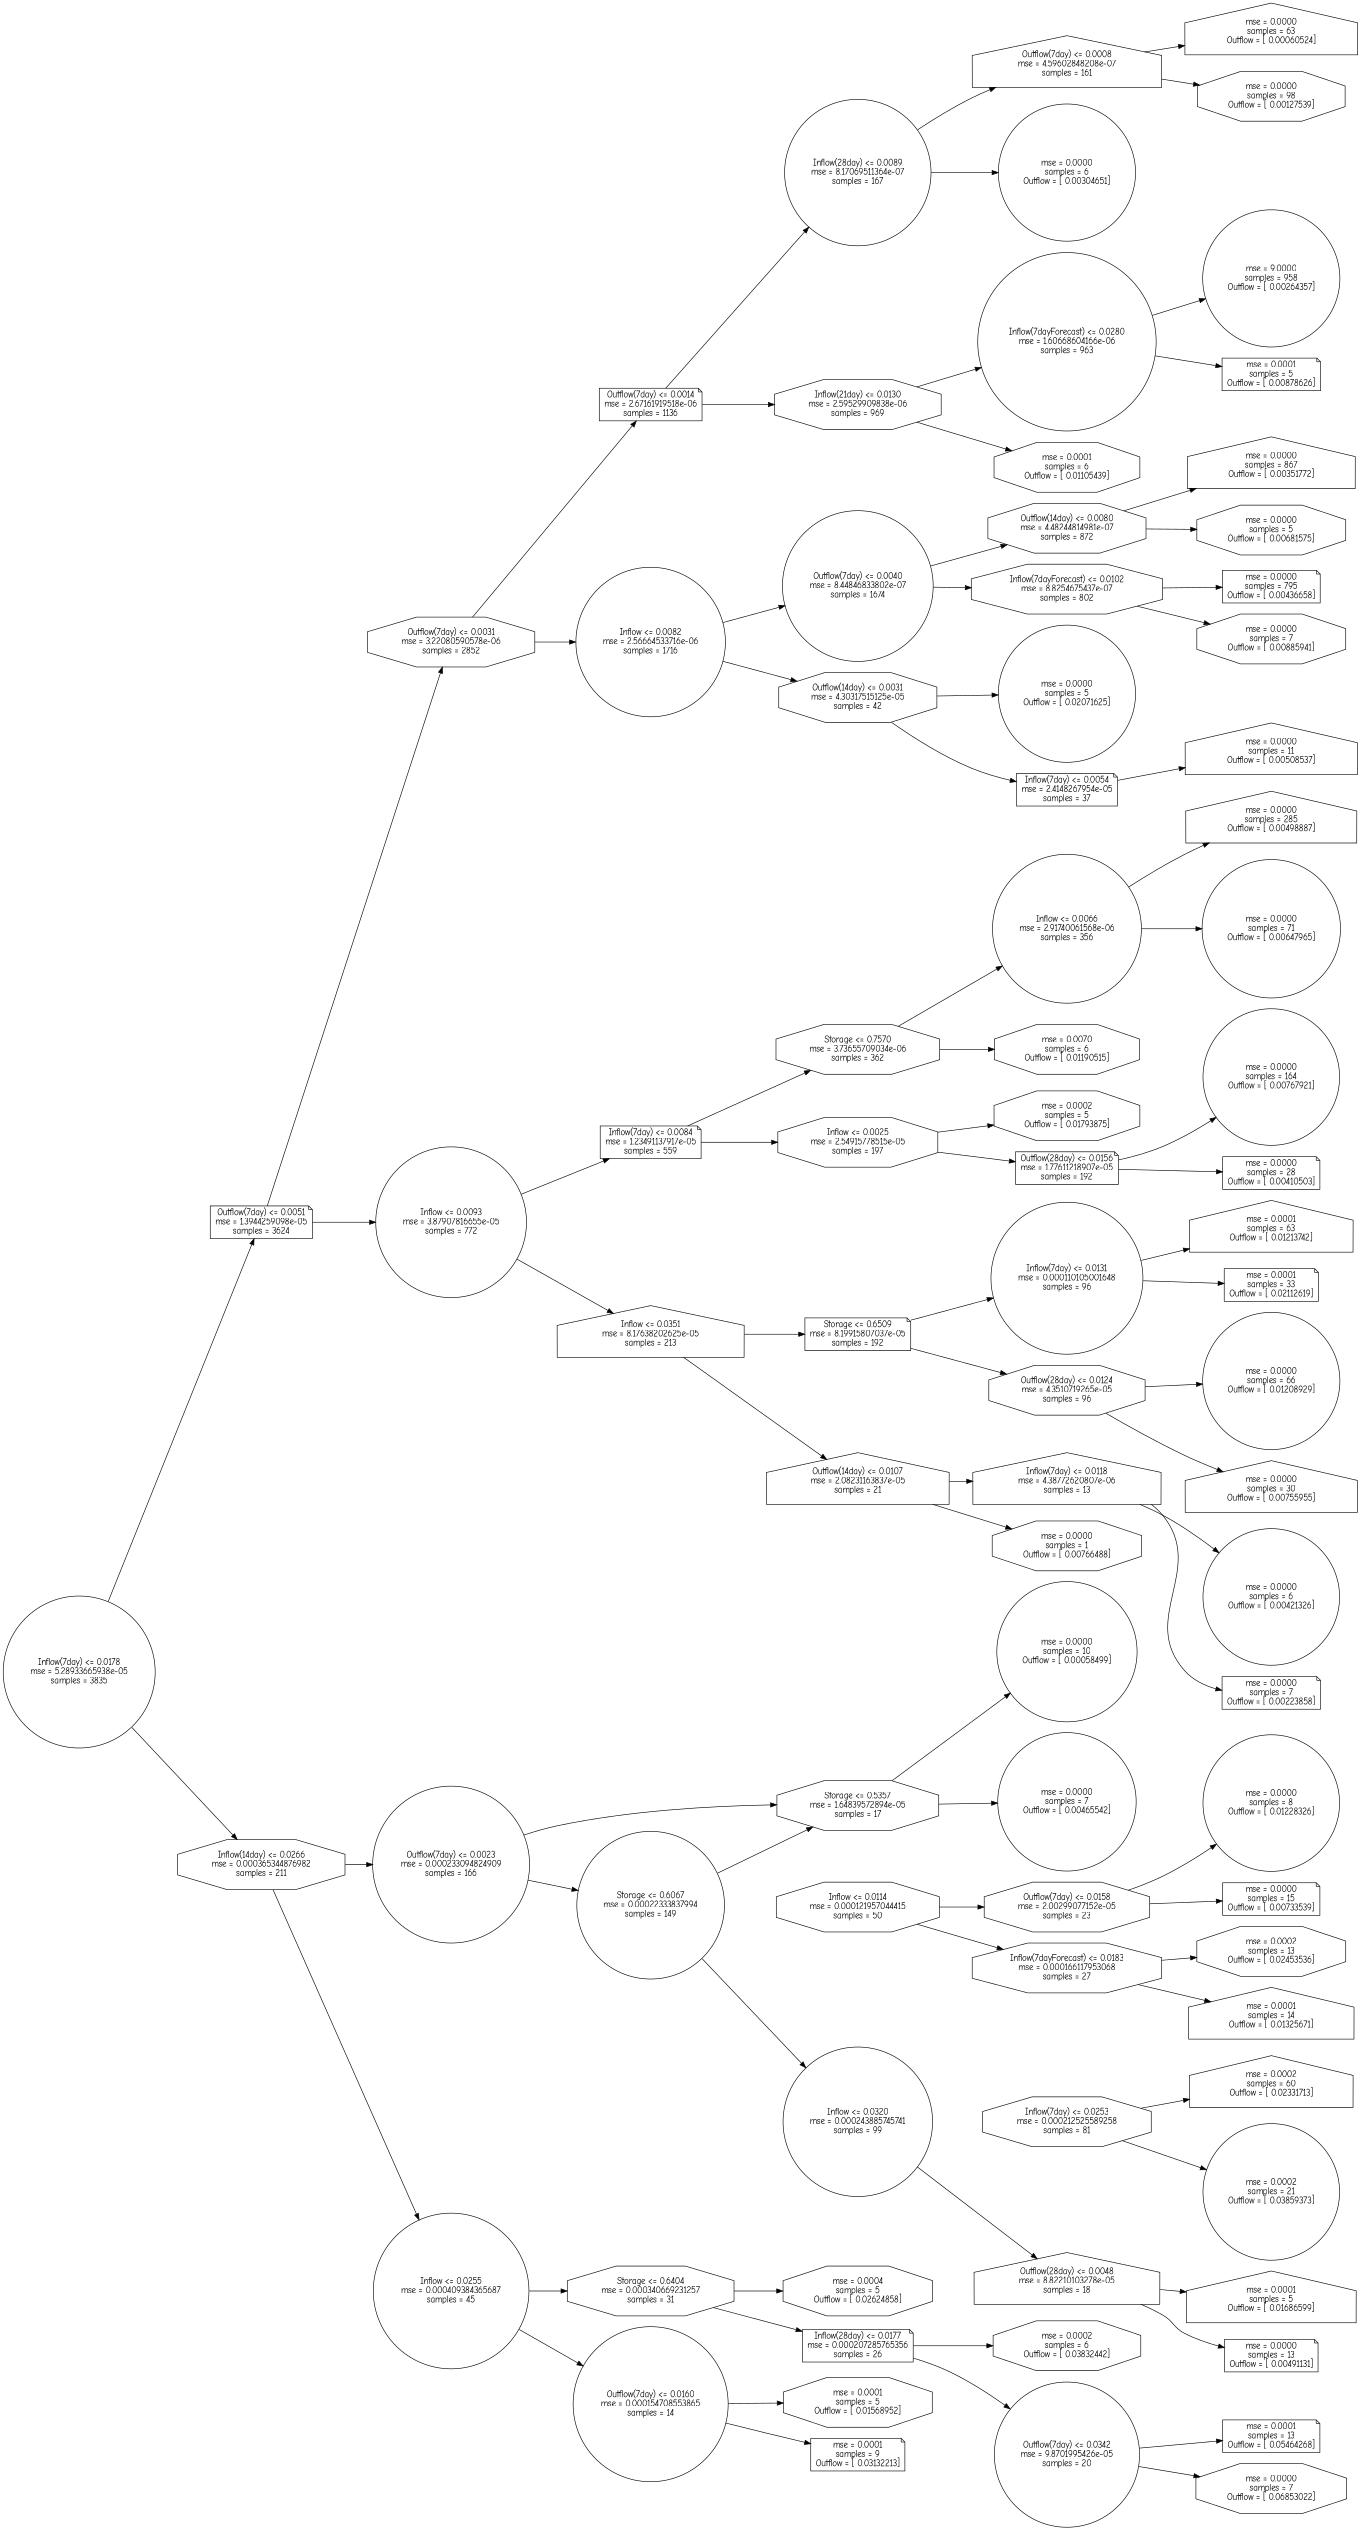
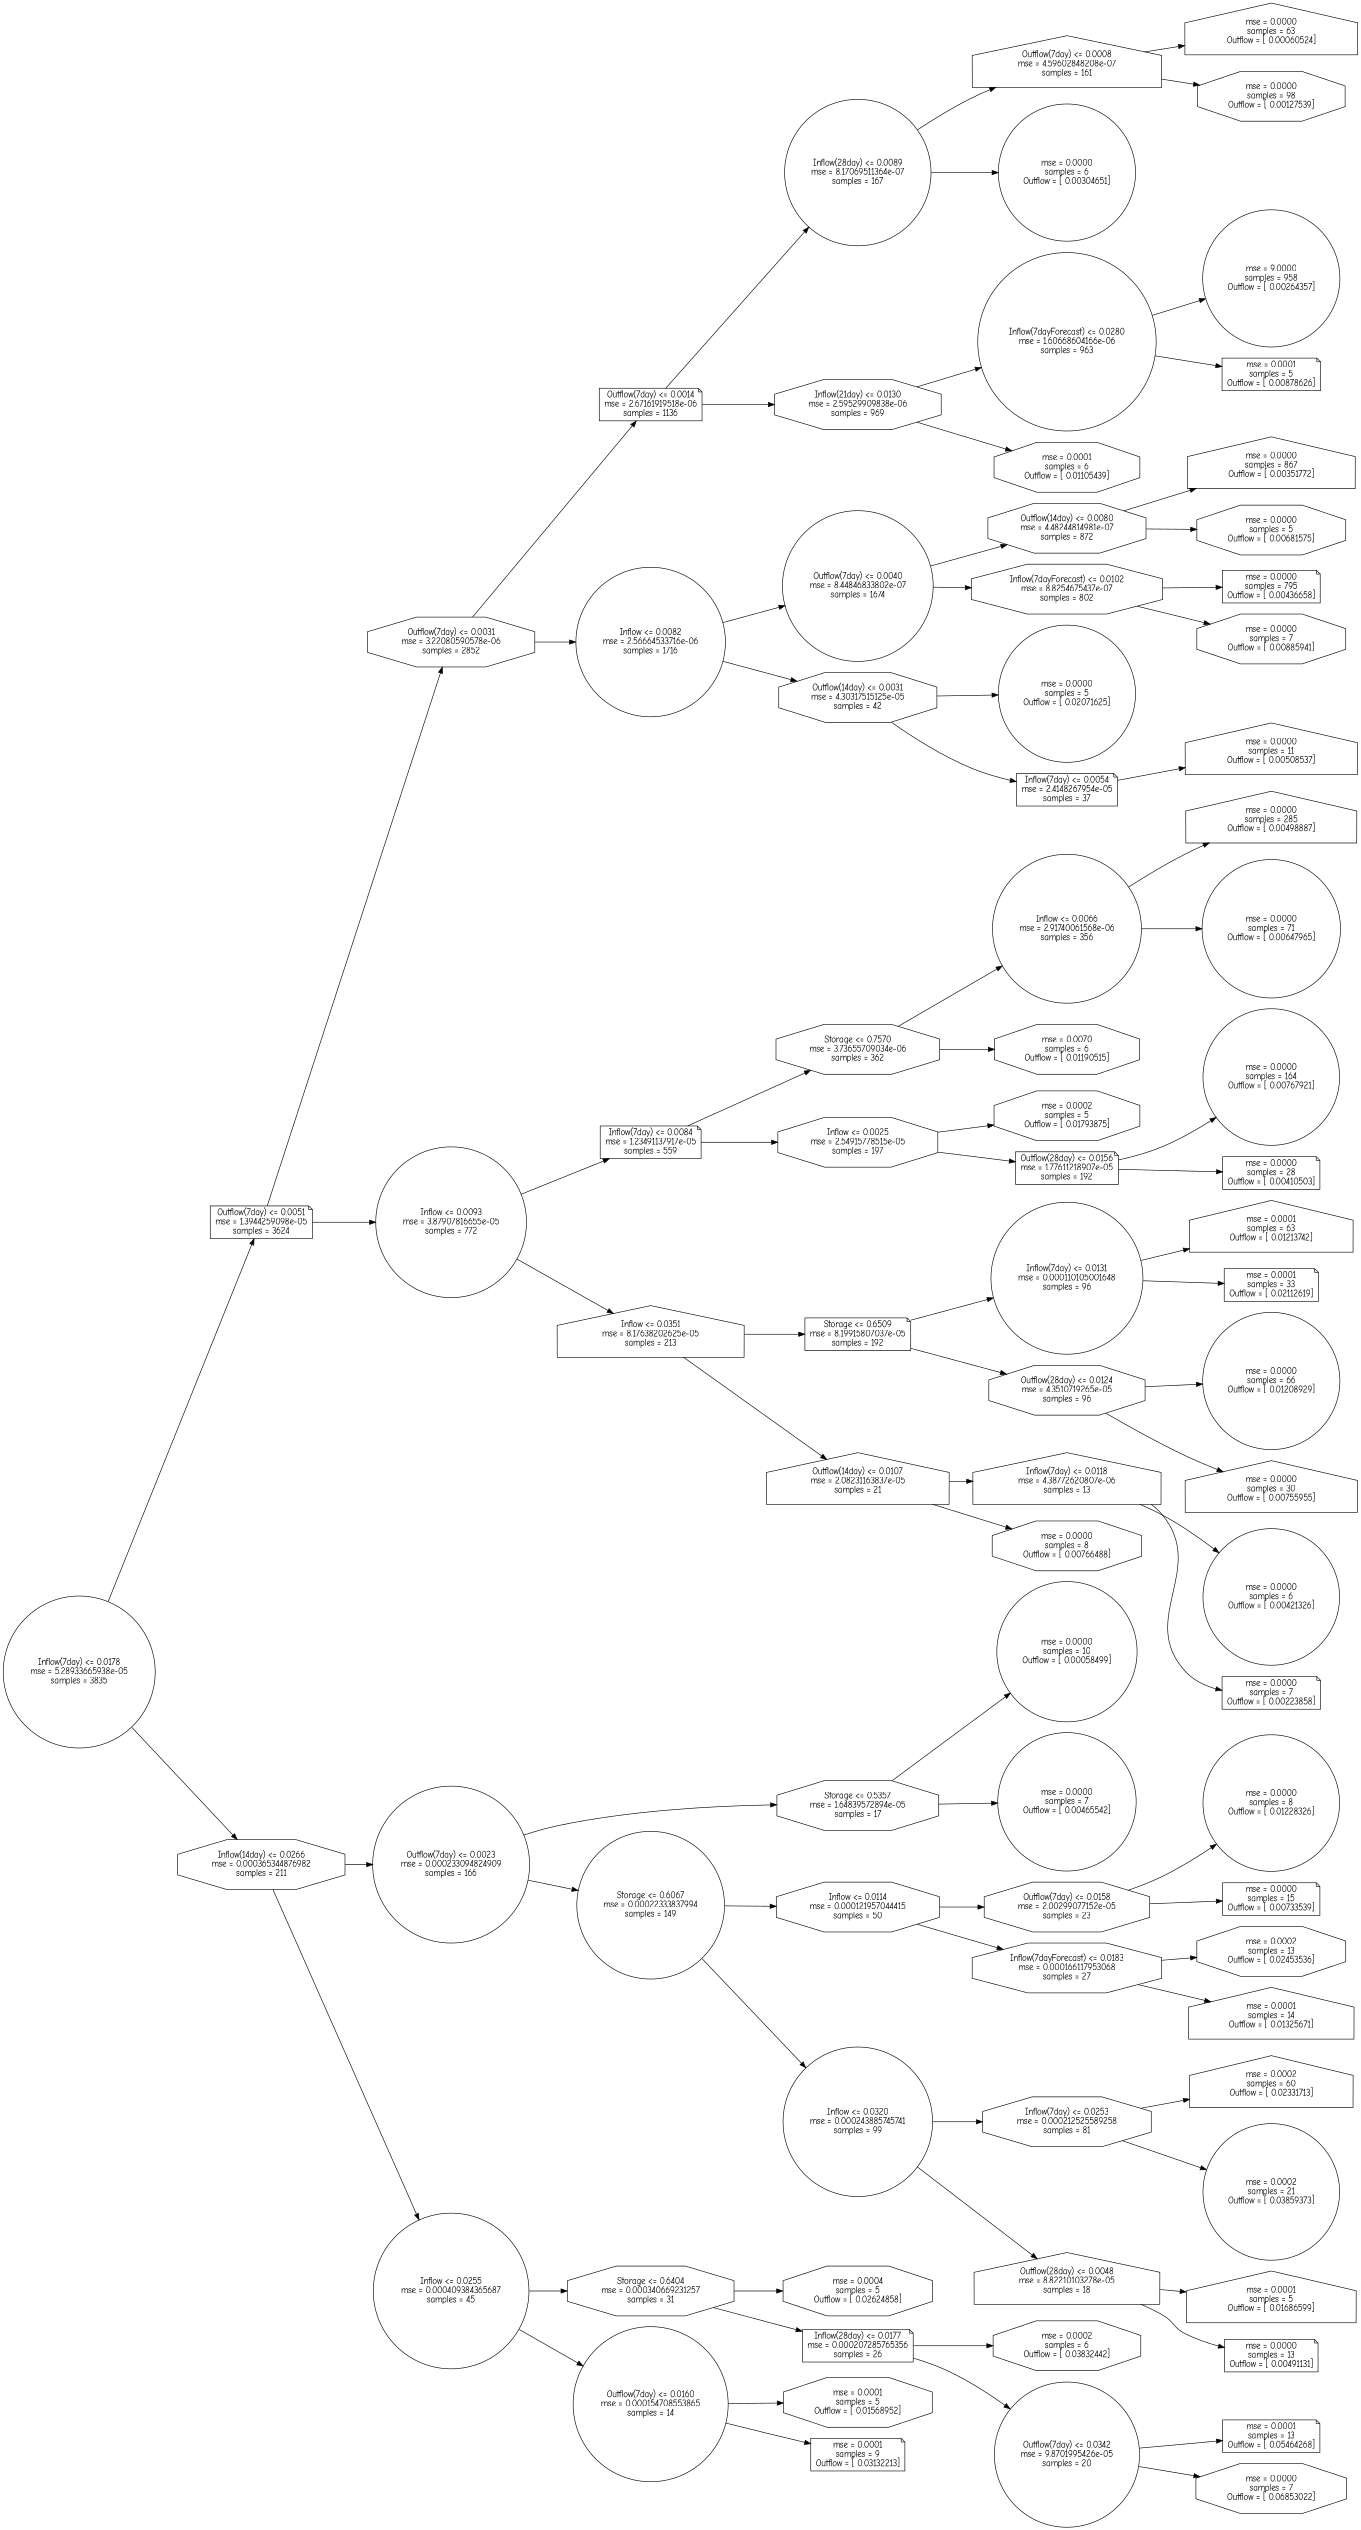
(1067, 1546) -> (1067, 1546)
(762, 1851) -> (747, 1906)
none -> (955, 2122)
